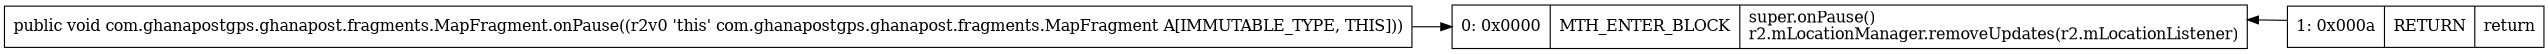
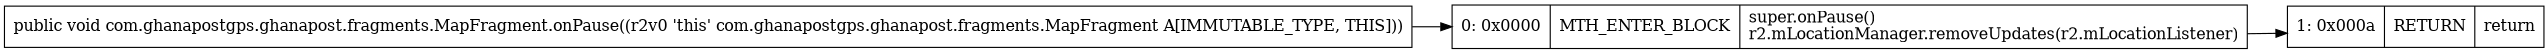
(2273, 20) -> (2262, 34)
